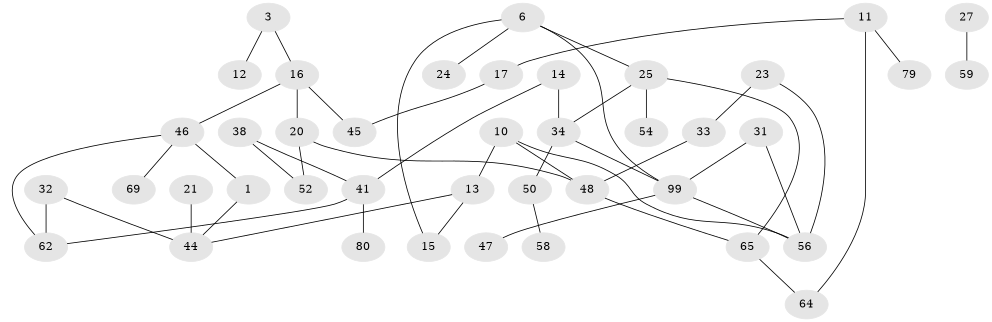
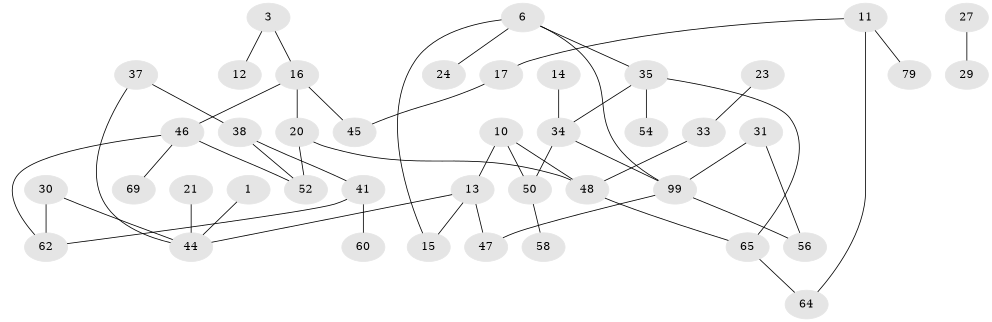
none -> (136, 75)
(646, 75) -> (646, 75)
(967, 75) -> (967, 75)
(457, 127) -> none
(824, 151) -> none
(216, 161) -> (244, 161)
(46, 190) -> (46, 190)
(647, 204) -> (515, 160)
none -> (479, 218)
(363, 247) -> (363, 247)
